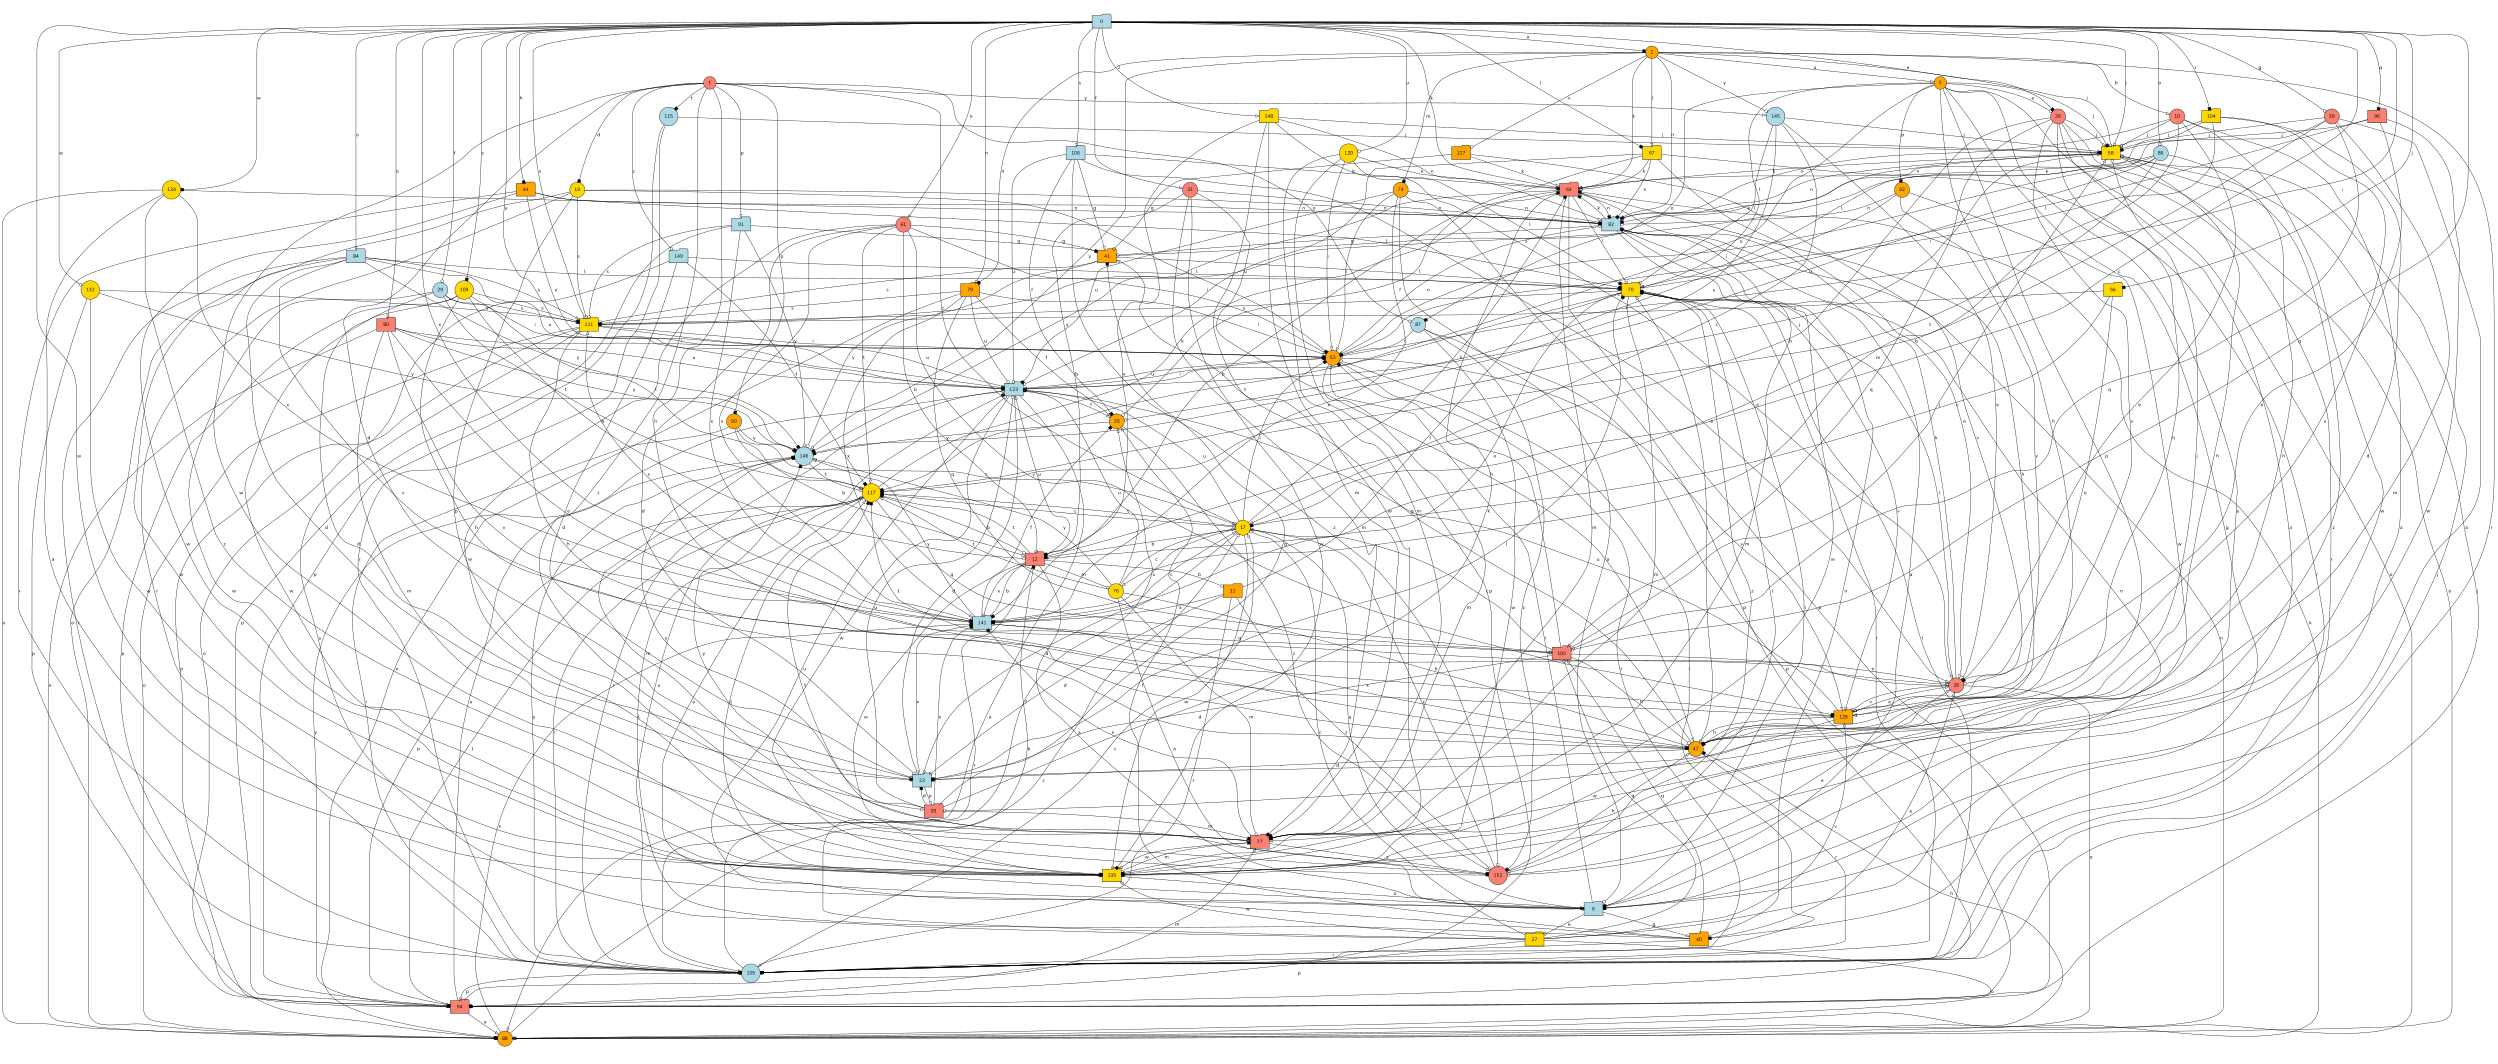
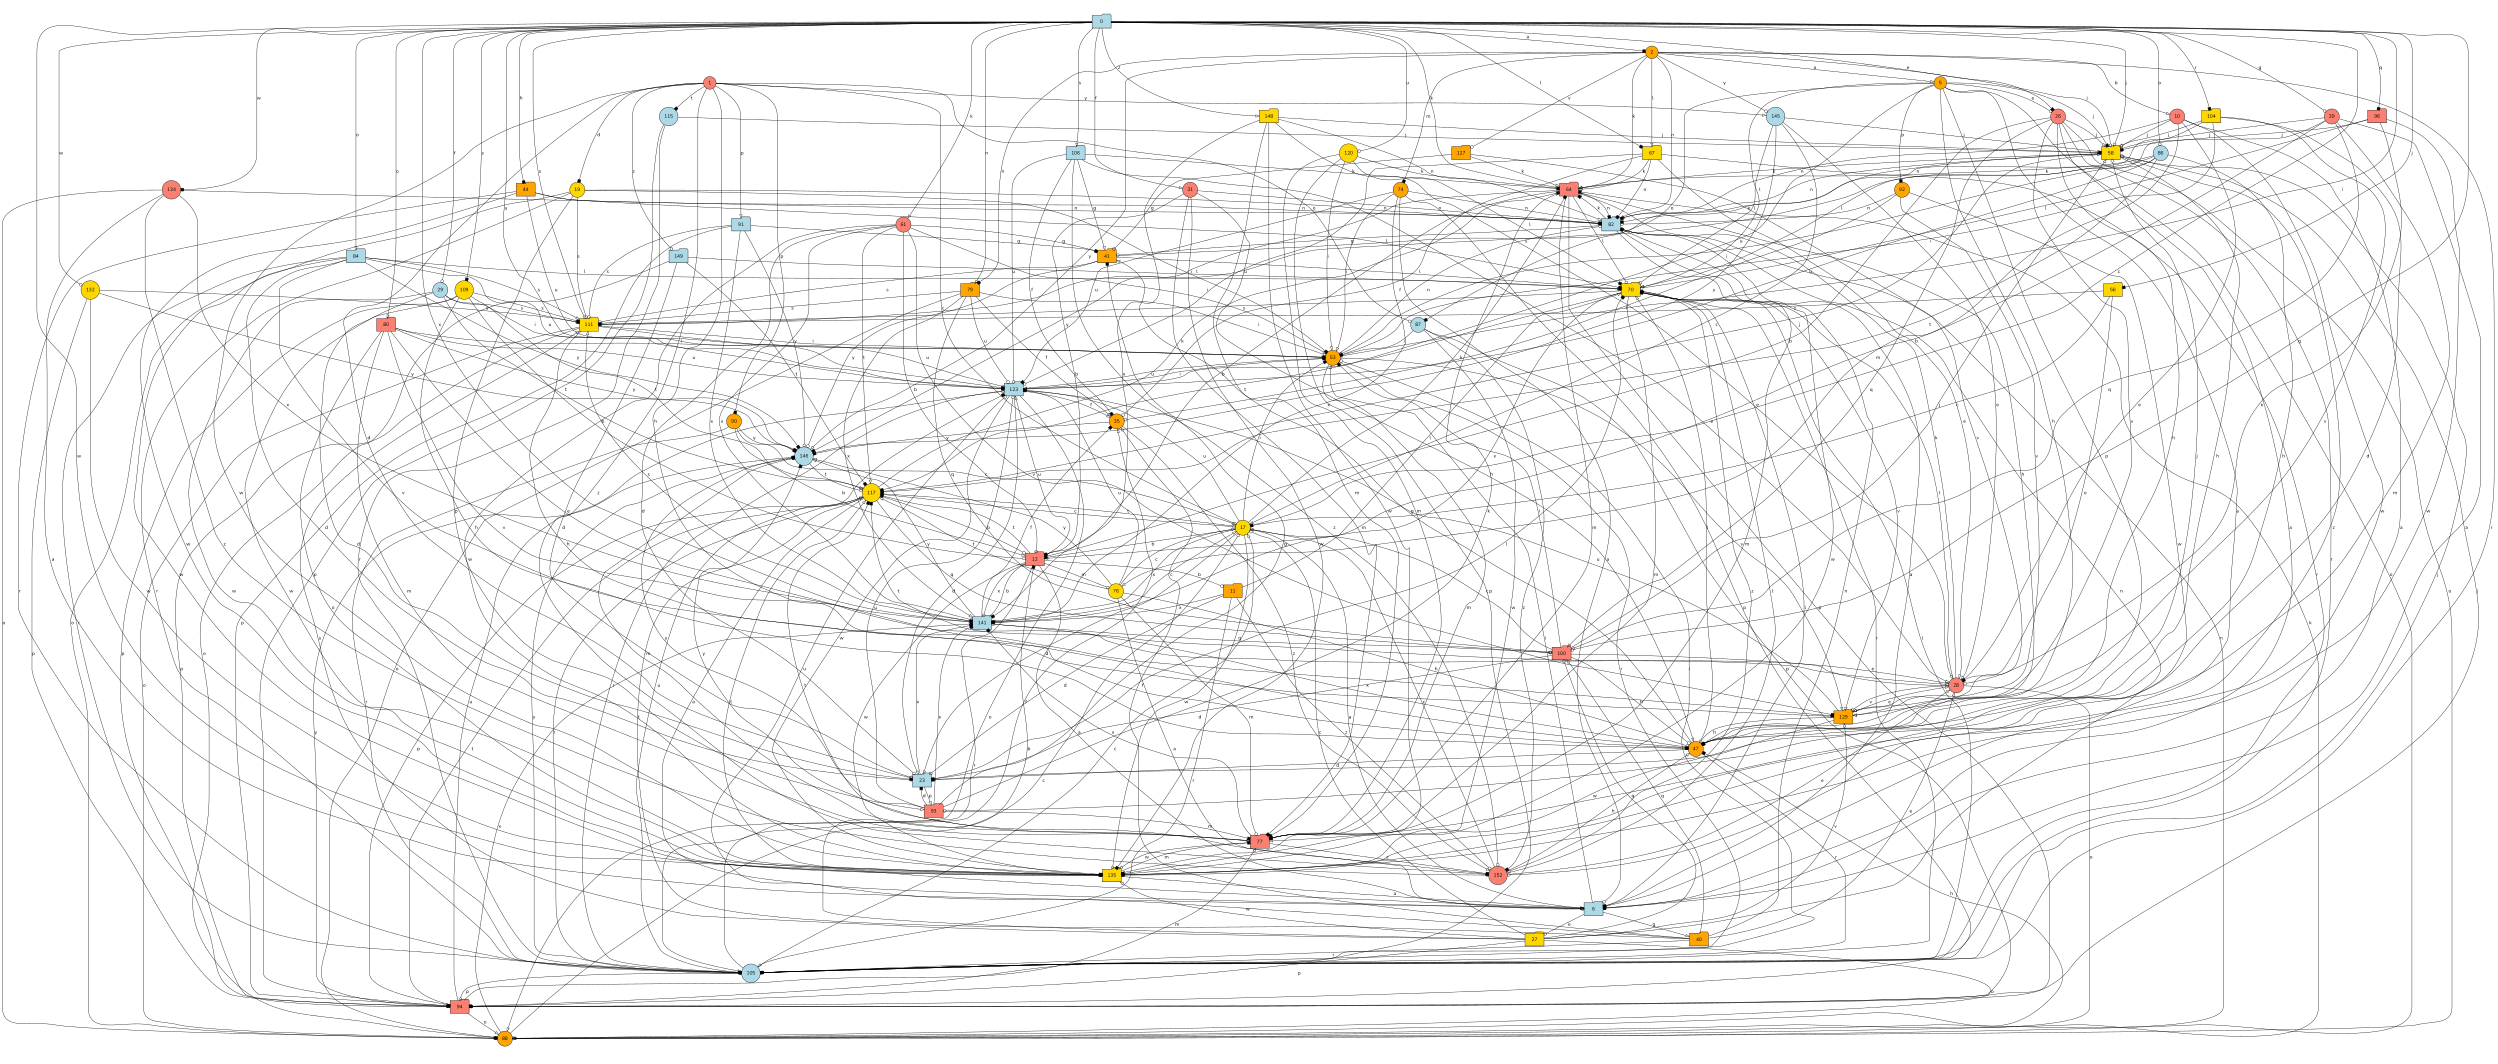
(171, 190) -> (171, 190)
(2256, 647) -> none
(48, 814) -> (545, 773)
